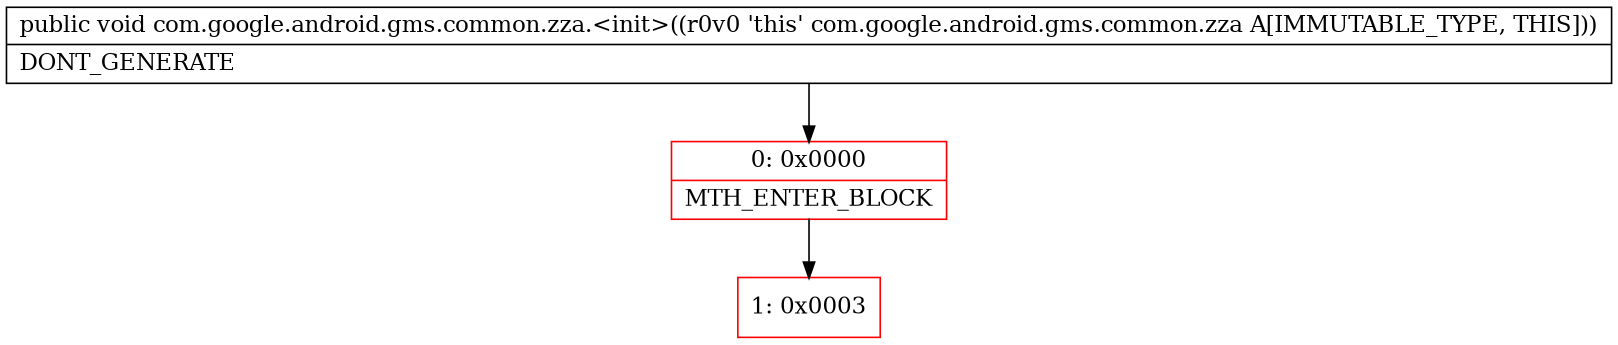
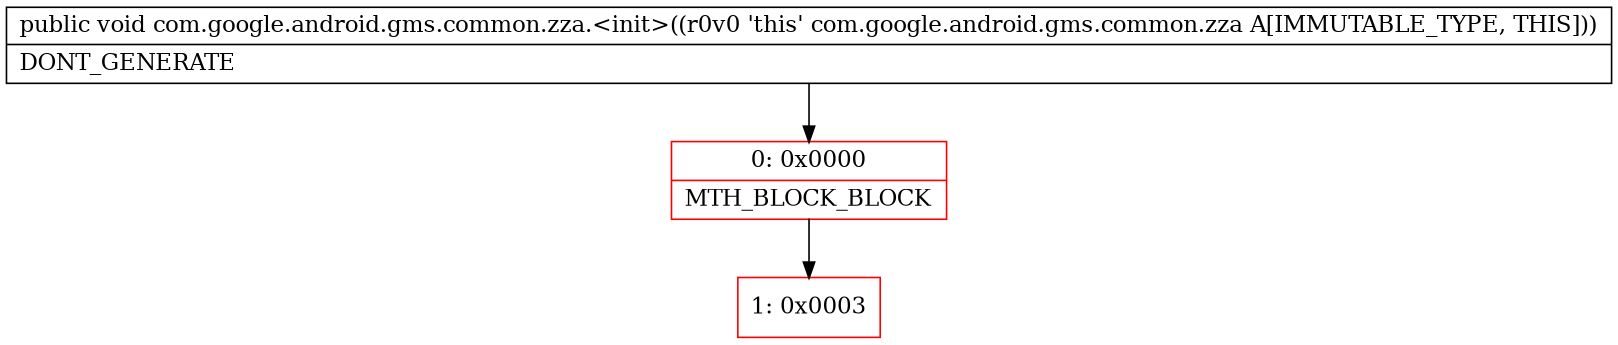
(809, 199) -> (808, 199)
